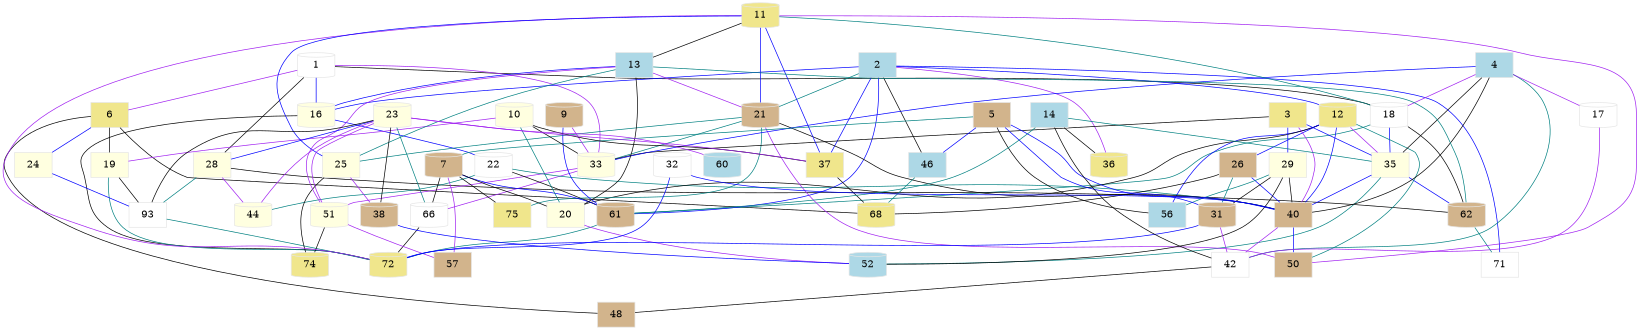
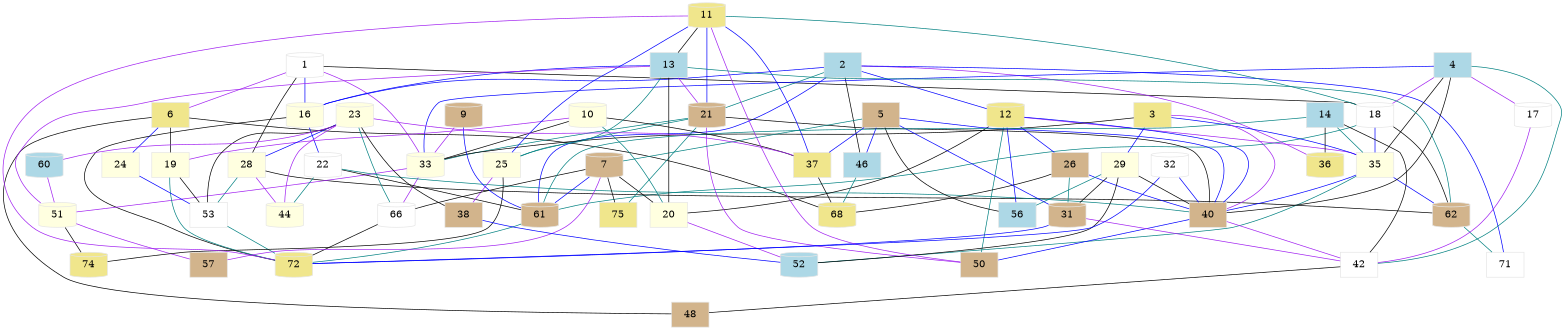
(852, 113) -> (847, 140)
(314, 158) -> (51, 190)
(148, 215) -> (209, 215)
(379, 215) -> (464, 215)
